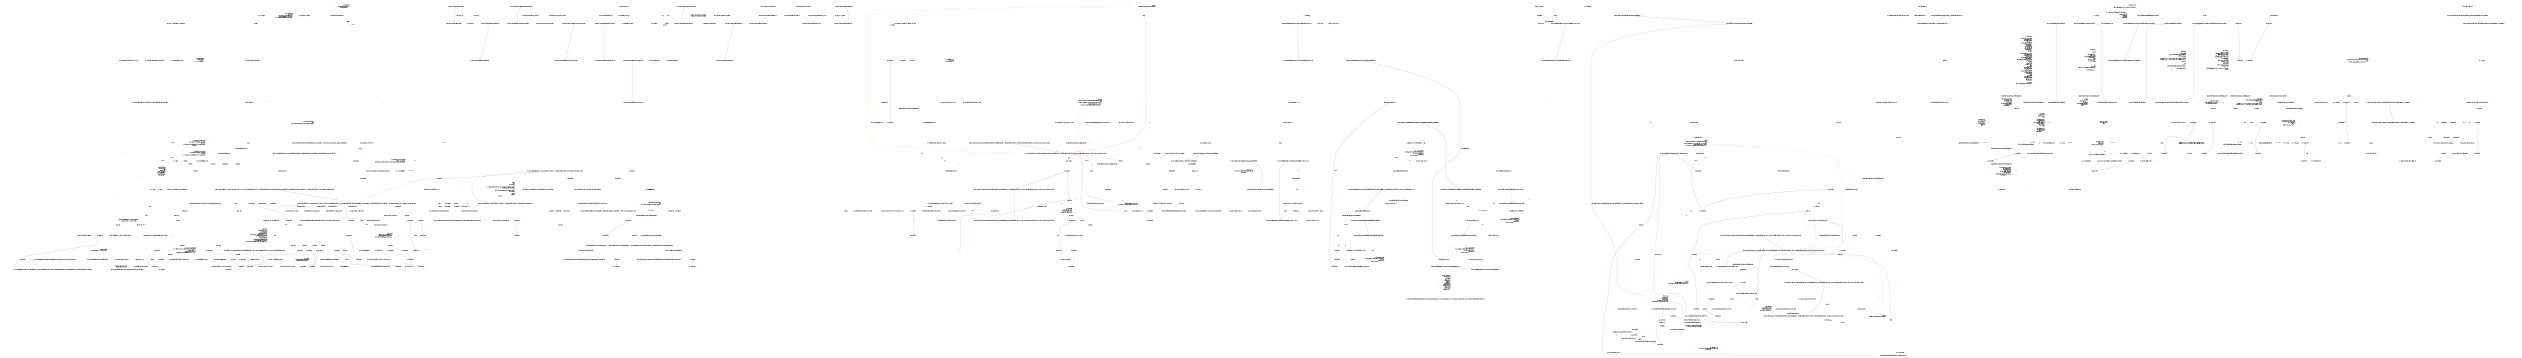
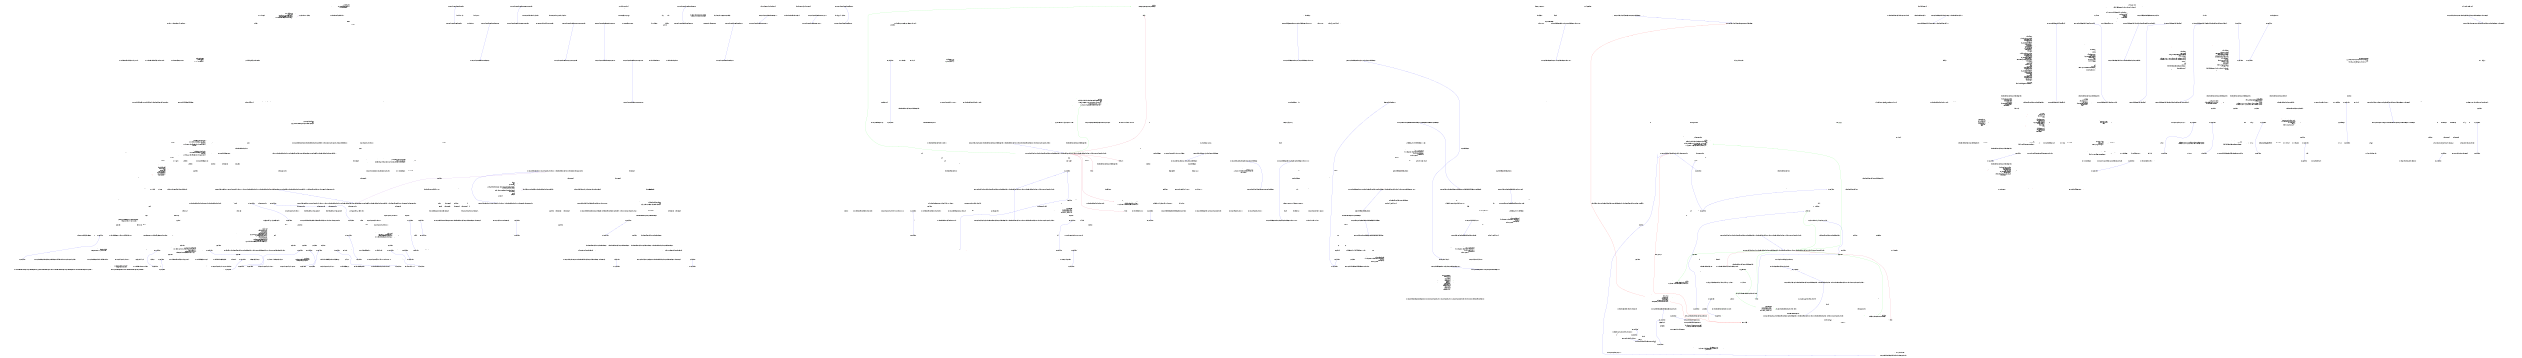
(606, 16) -> none
none -> (186, 102)
none -> (359, 267)
